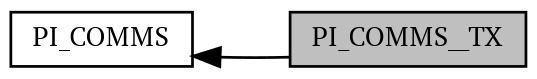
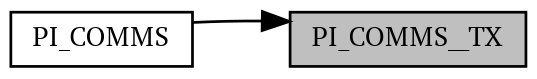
(255, 58) -> (228, 21)
